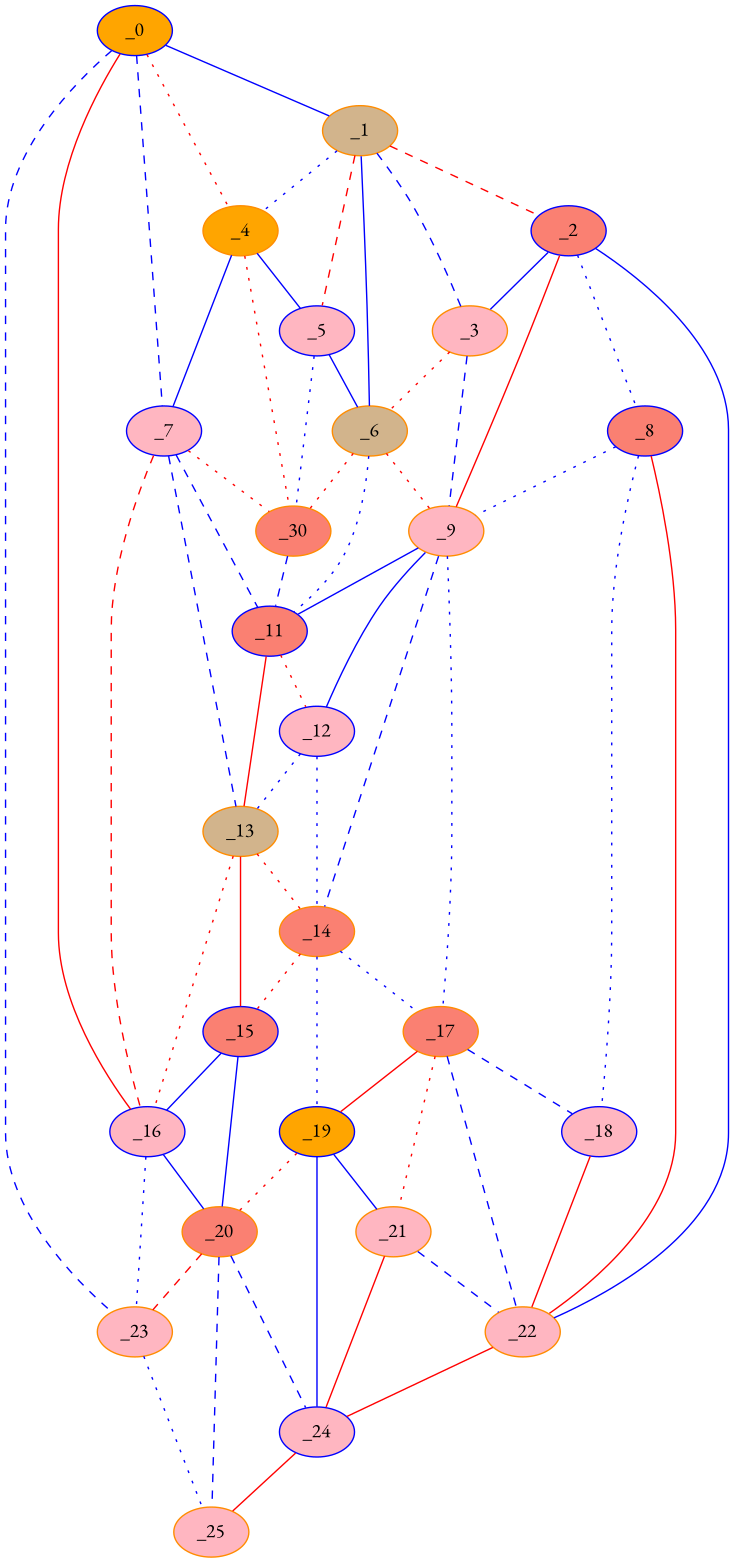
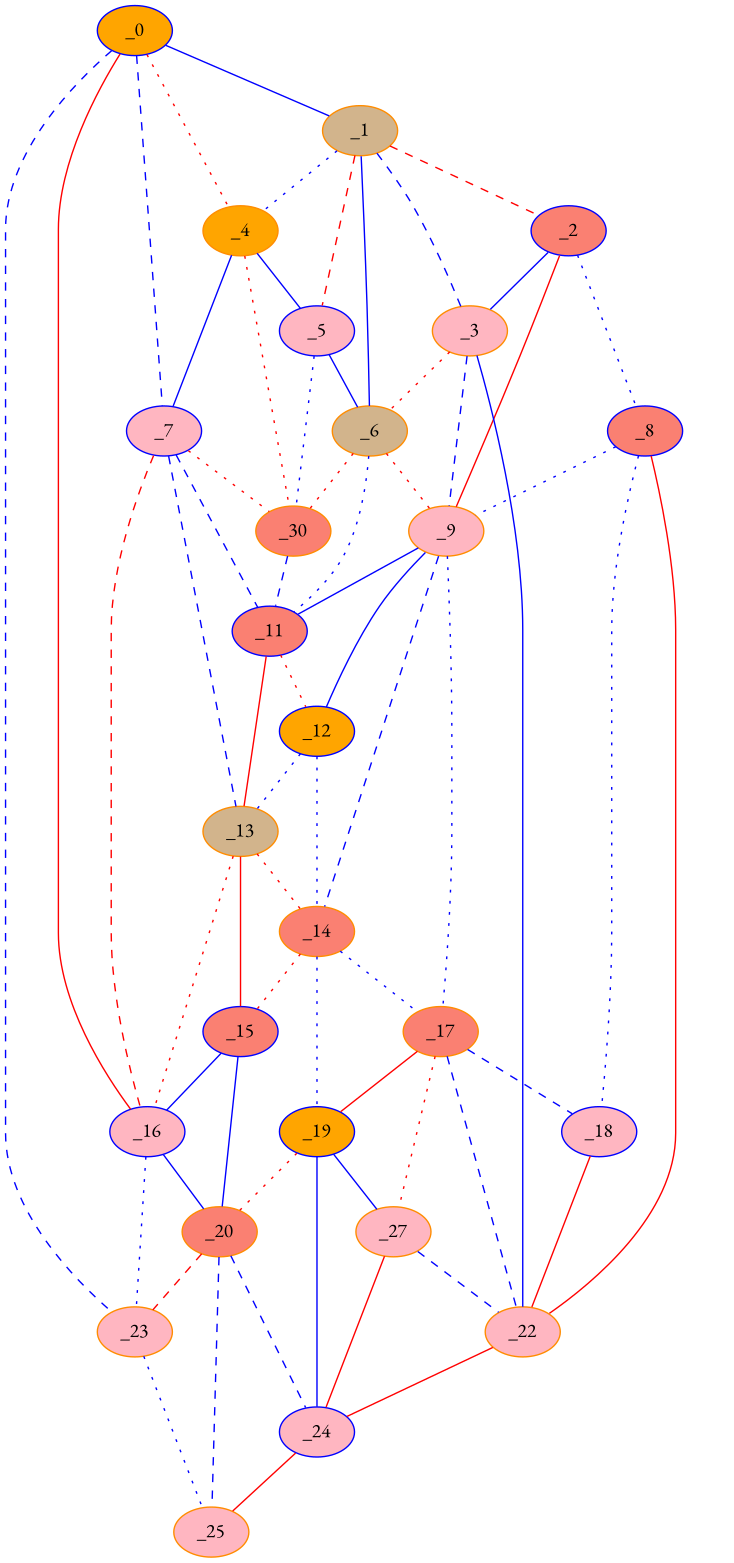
(317, 731) -> (317, 731)
(729, 799) -> (523, 829)
(393, 1232) -> (393, 1232)
